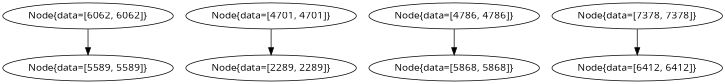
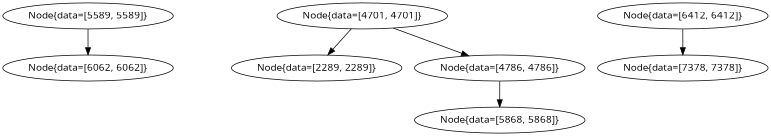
(88, 38) -> (88, 38)
(637, 38) -> (683, 38)
none -> (428, 41)
